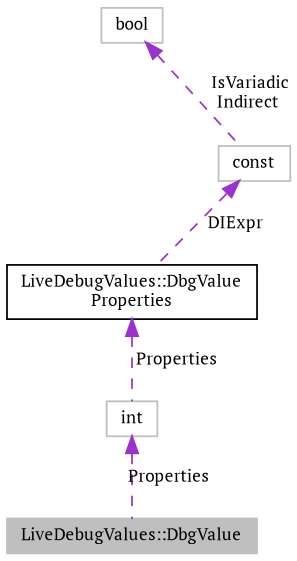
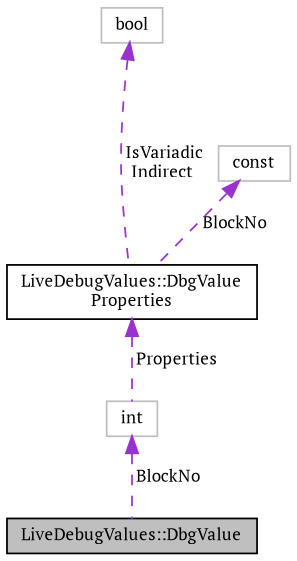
(199, 101) -> (121, 163)
(233, 224) -> (233, 224)
(167, 477) -> (167, 477)
(132, 536) -> (132, 536)
